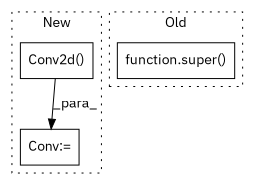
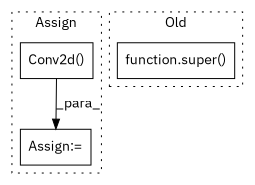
(57, 23) -> (57, 23)
(50, 147) -> (56, 147)
